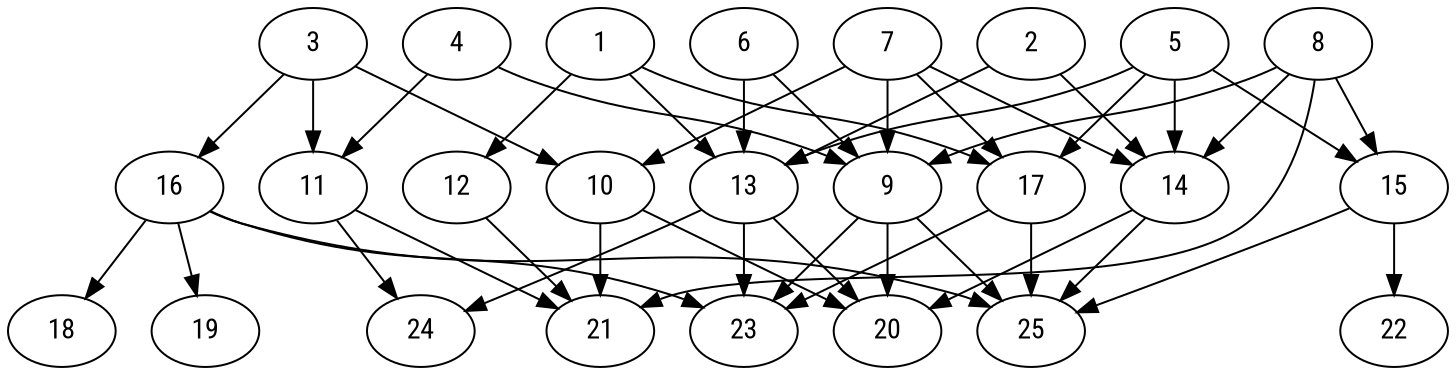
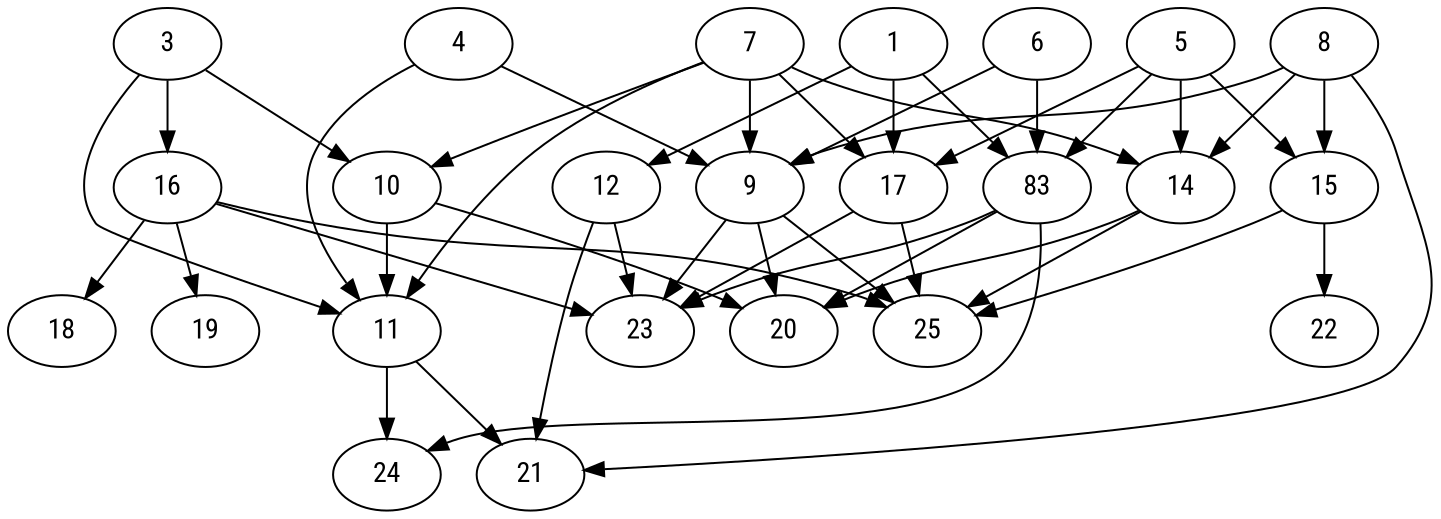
(1031, 44) -> none
none -> (541, 147)
(744, 187) -> (1037, 187)
none -> (618, 239)
(600, 241) -> (387, 249)
